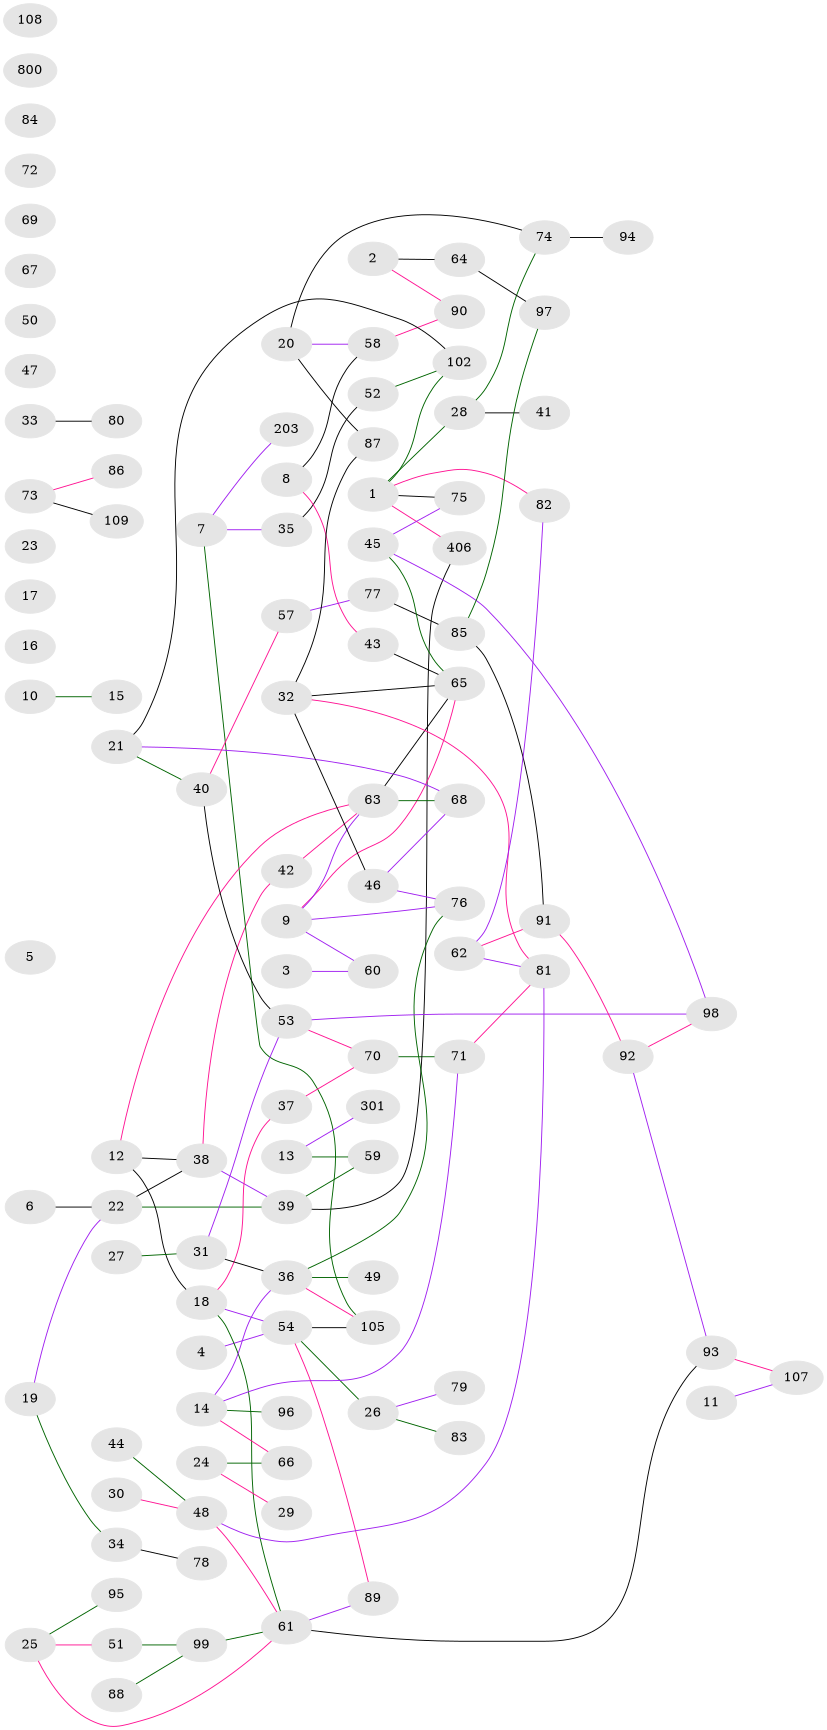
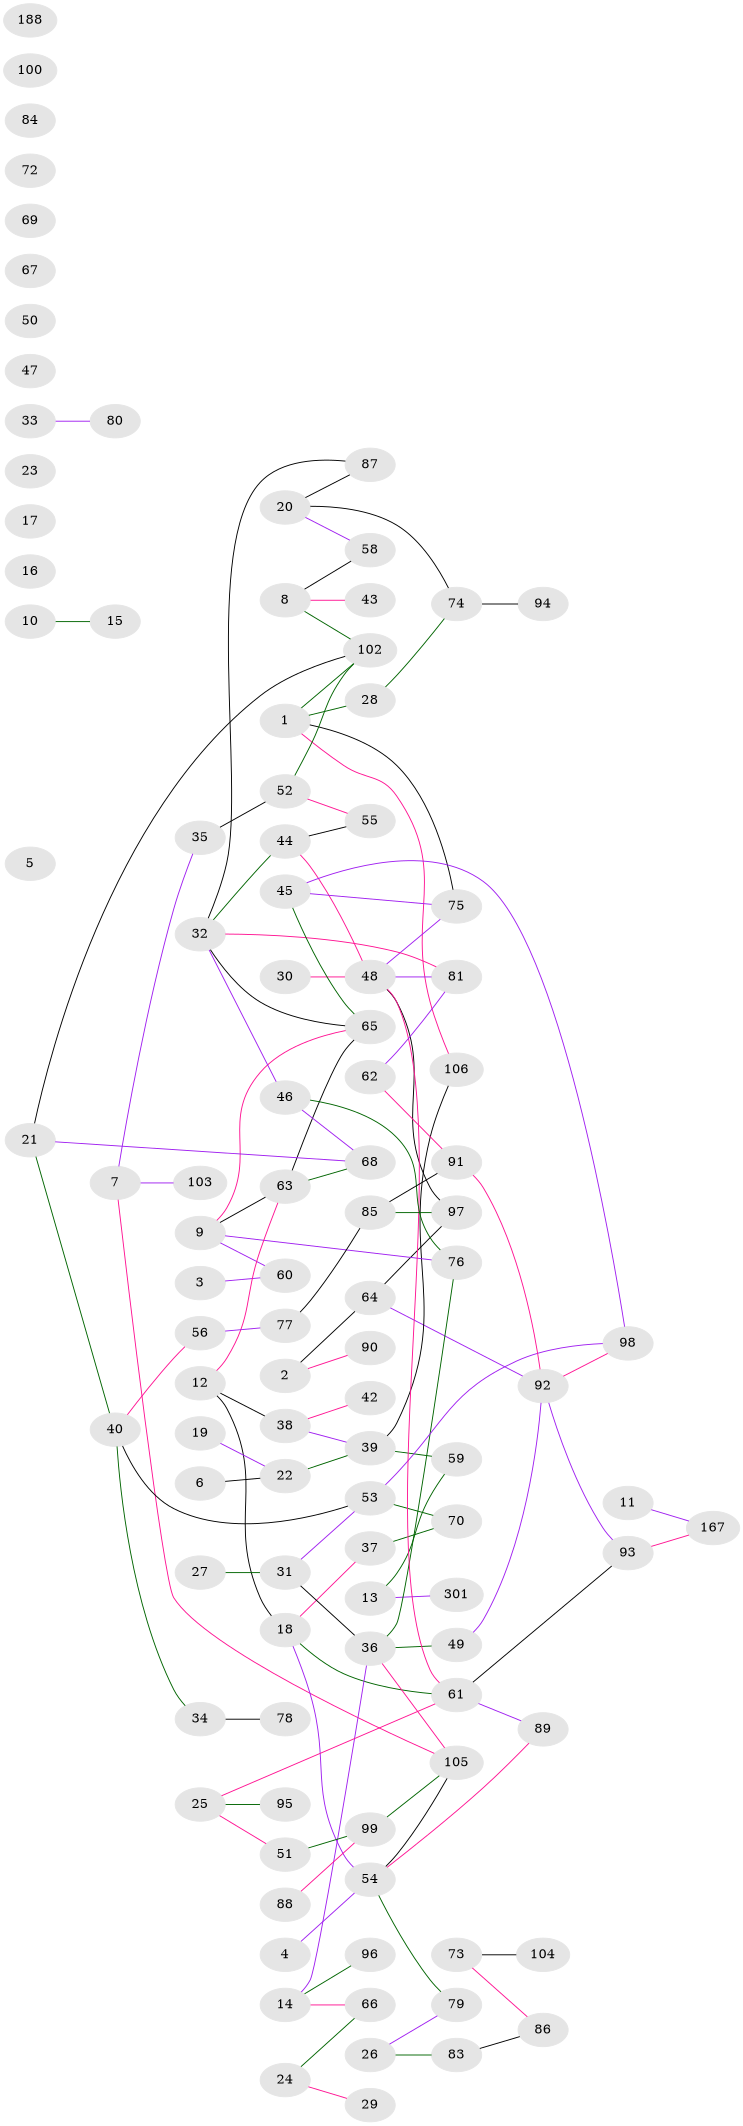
(30, 20) -> (30, 20)
(30, 71) -> (30, 71)
(410, 330) -> none
(545, 413) -> none
(74, 421) -> (73, 421)
(287, 430) -> (200, 1183)
(545, 506) -> none
(117, 521) -> (543, 1955)
(460, 548) -> (457, 1070)
(287, 616) -> (200, 1333)
none -> (328, 625)
(416, 664) -> none
(330, 792) -> (243, 1016)
none -> (370, 821)
(330, 836) -> none
(331, 862) -> (243, 1210)
none -> (242, 887)
(416, 895) -> (405, 1148)
none -> (413, 942)
(248, 950) -> (164, 1551)
(330, 1039) -> (414, 1510)
(460, 1057) -> none
(330, 1082) -> (422, 1532)
none -> (413, 1095)
(159, 1184) -> none
none -> (457, 1342)
(330, 1370) -> (407, 1946)
(797, 1378) -> (713, 1528)
(64, 1476) -> (137, 1580)
(159, 1479) -> (335, 906)
none -> (521, 1522)
(244, 1636) -> (413, 1796)
(159, 1670) -> (326, 1868)
none -> (500, 2043)
